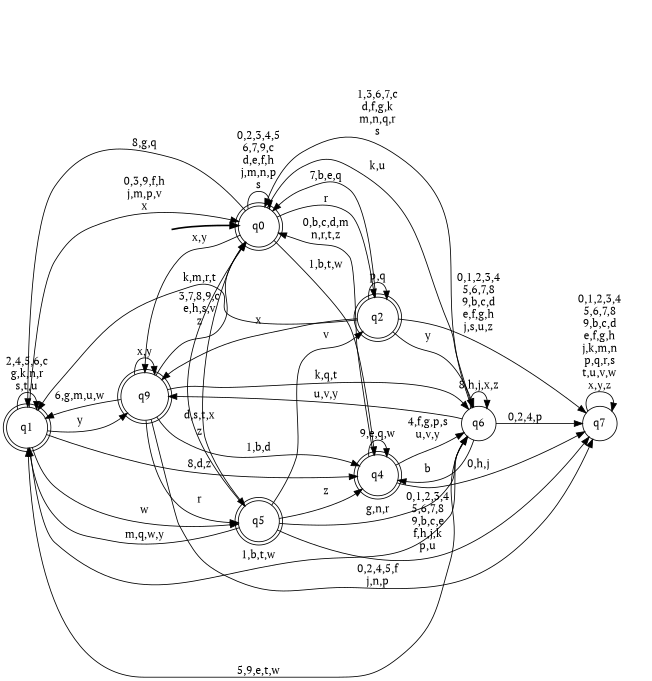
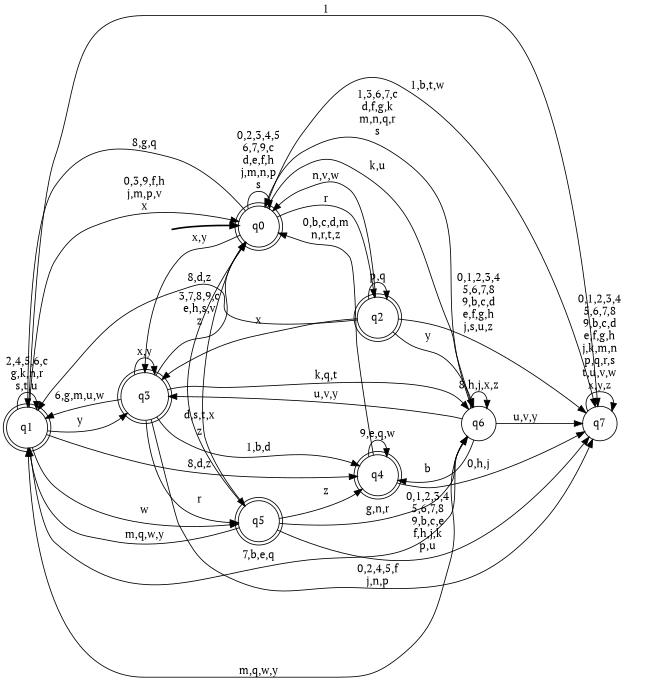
none -> (302, 16)
(326, 176) -> (326, 176)
(200, 278) -> (200, 278)
(351, 330) -> (465, 141)
(145, 396) -> (145, 396)
(297, 411) -> none
(526, 417) -> (526, 417)
(426, 451) -> none
(259, 555) -> (259, 555)
(259, 671) -> (259, 671)
